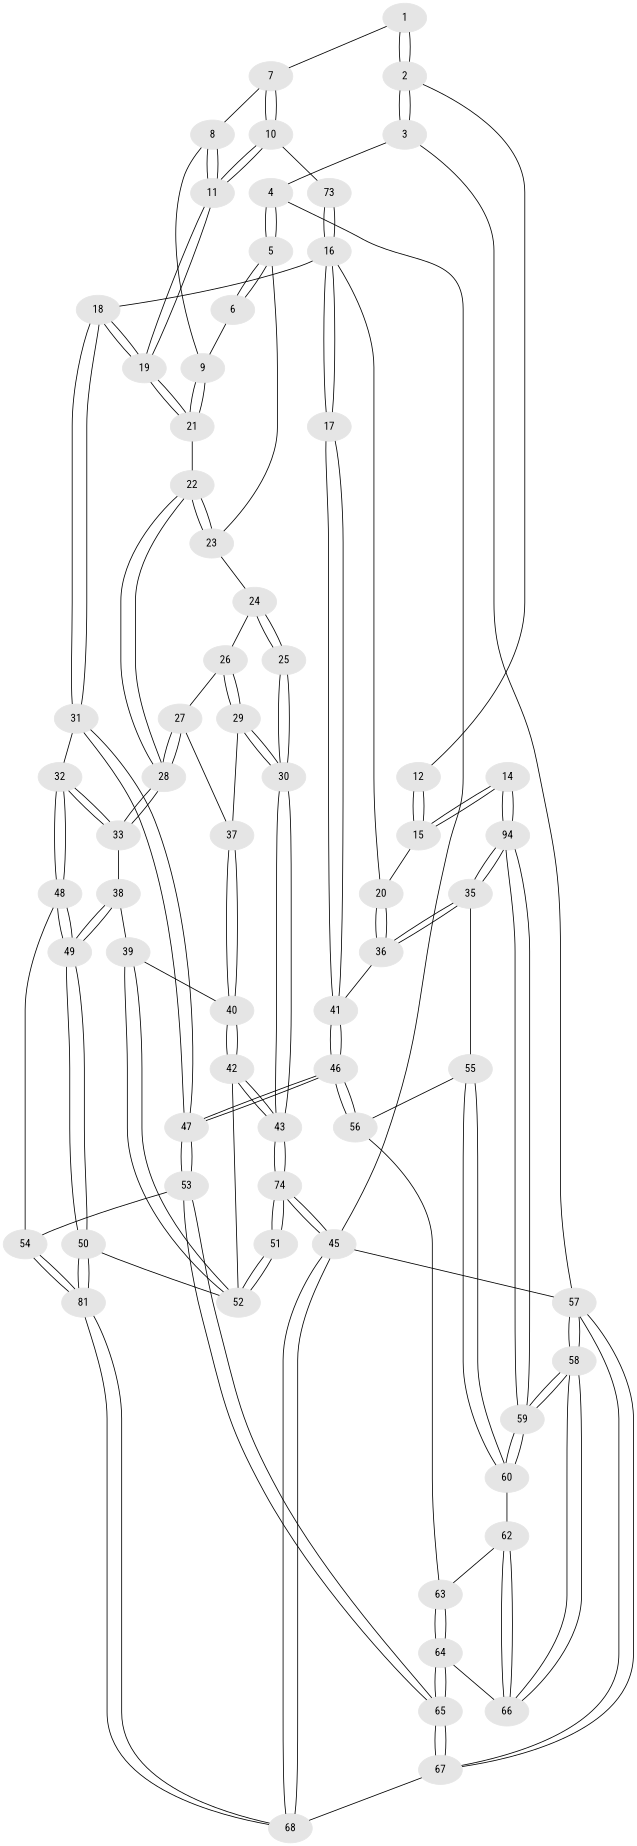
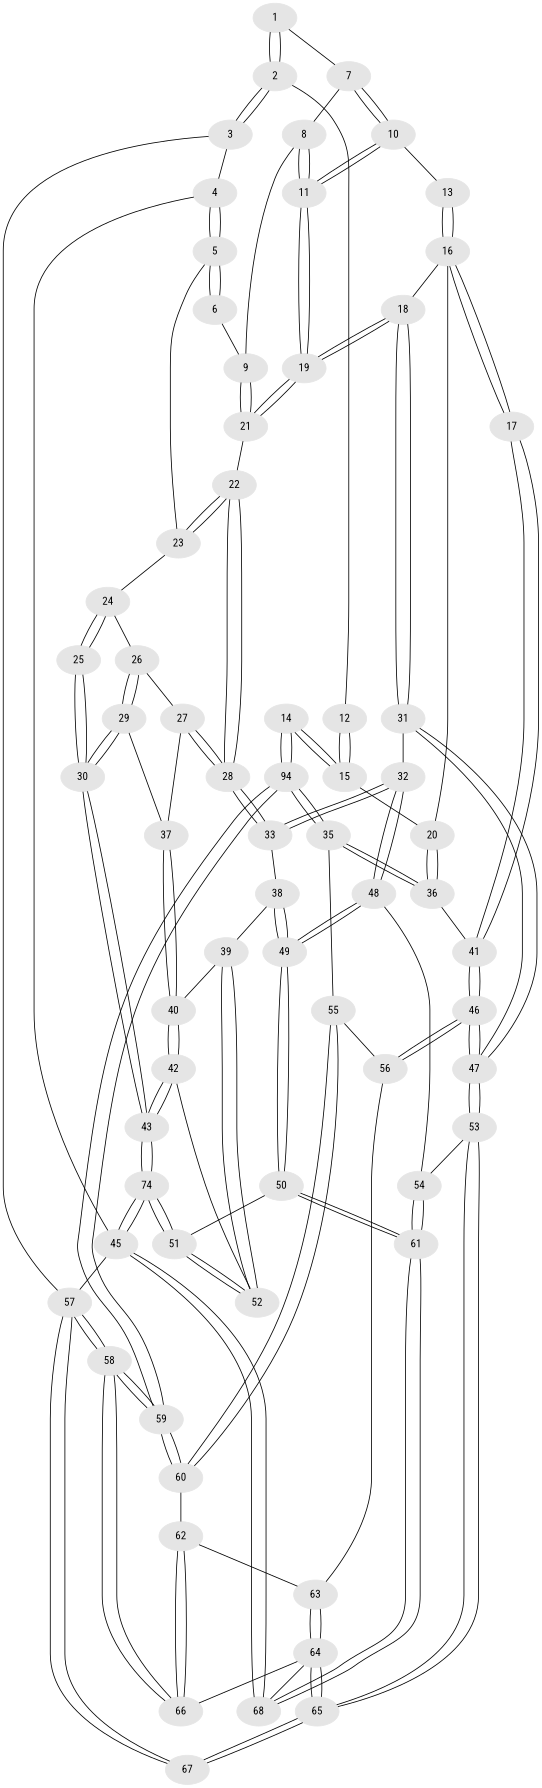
(329, 193) -> (448, 193)
(160, 1275) -> (226, 1216)
(84, 1303) -> (416, 1244)
(365, 1799) -> (287, 1682)
